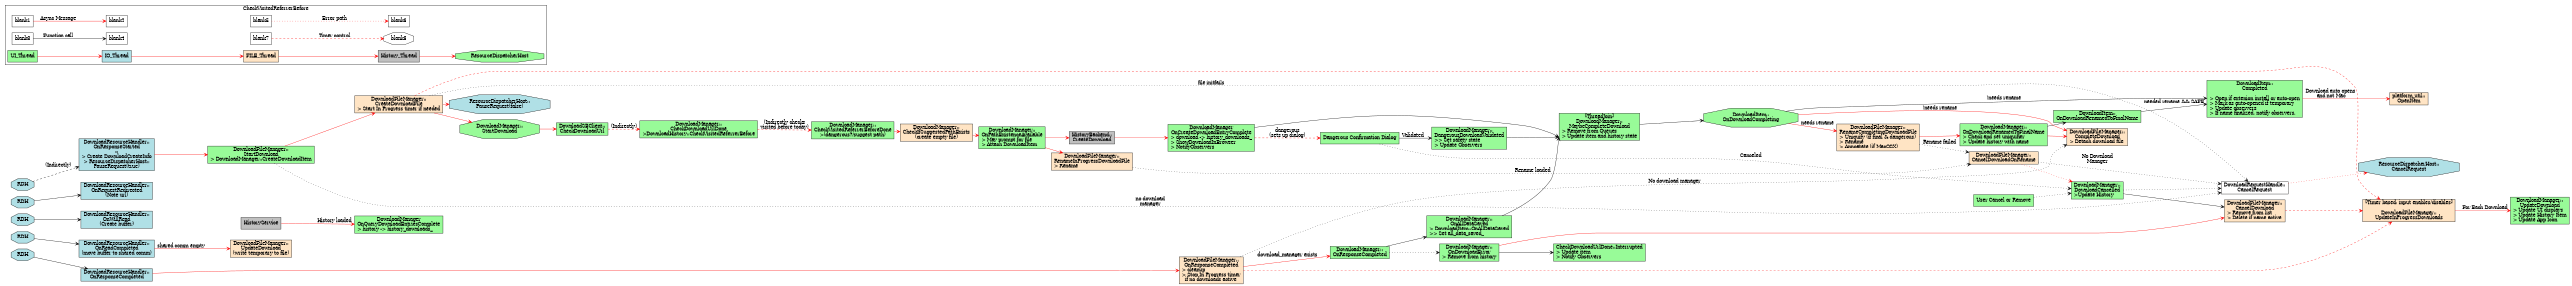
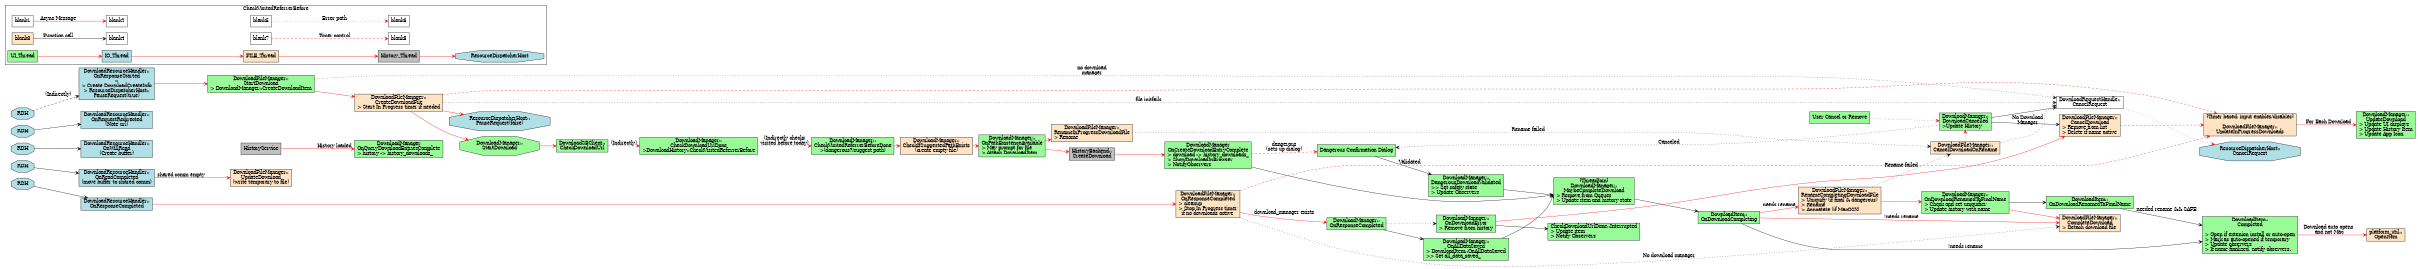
(23, 39) -> (23, 39)
(399, 39) -> (399, 39)
(500, 56) -> (500, 56)
(1751, 118) -> (1729, 217)
(1724, 159) -> (1670, 145)
(1533, 171) -> (1528, 130)
(2171, 189) -> (2022, 113)
(2051, 195) -> (1903, 120)
